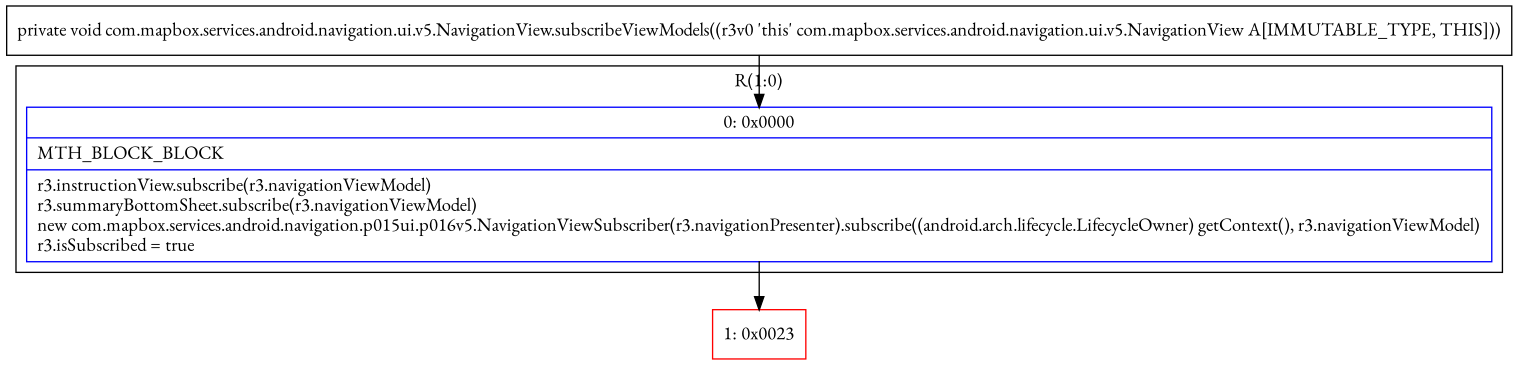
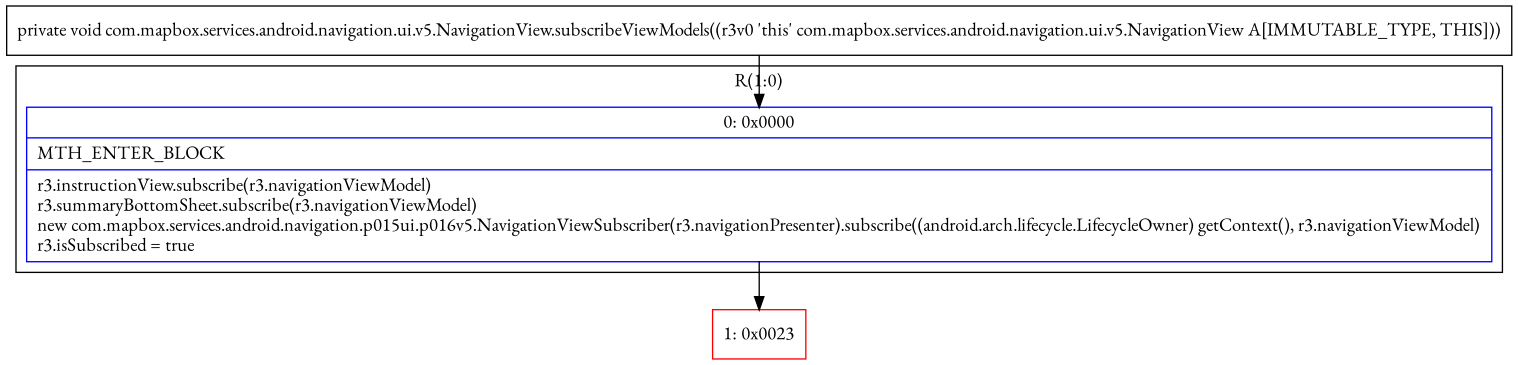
(131, 153) -> (132, 153)
